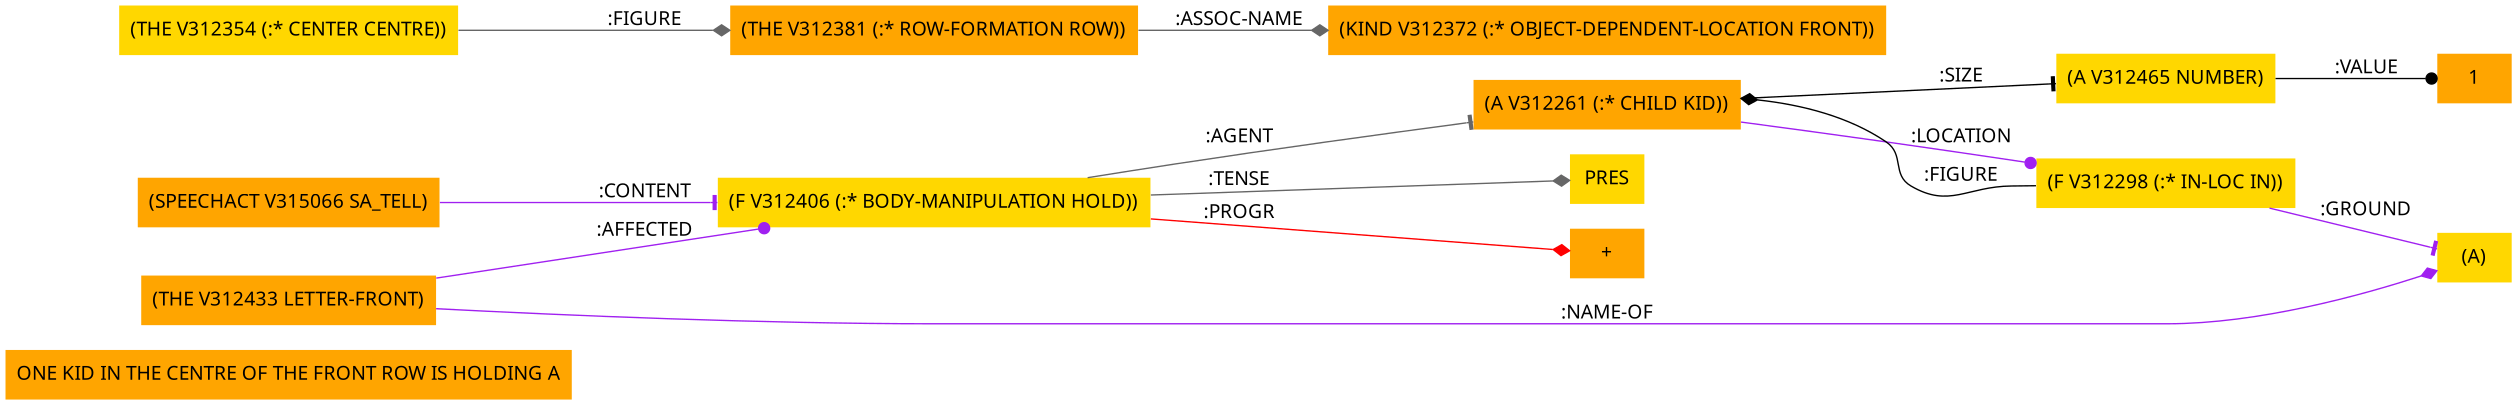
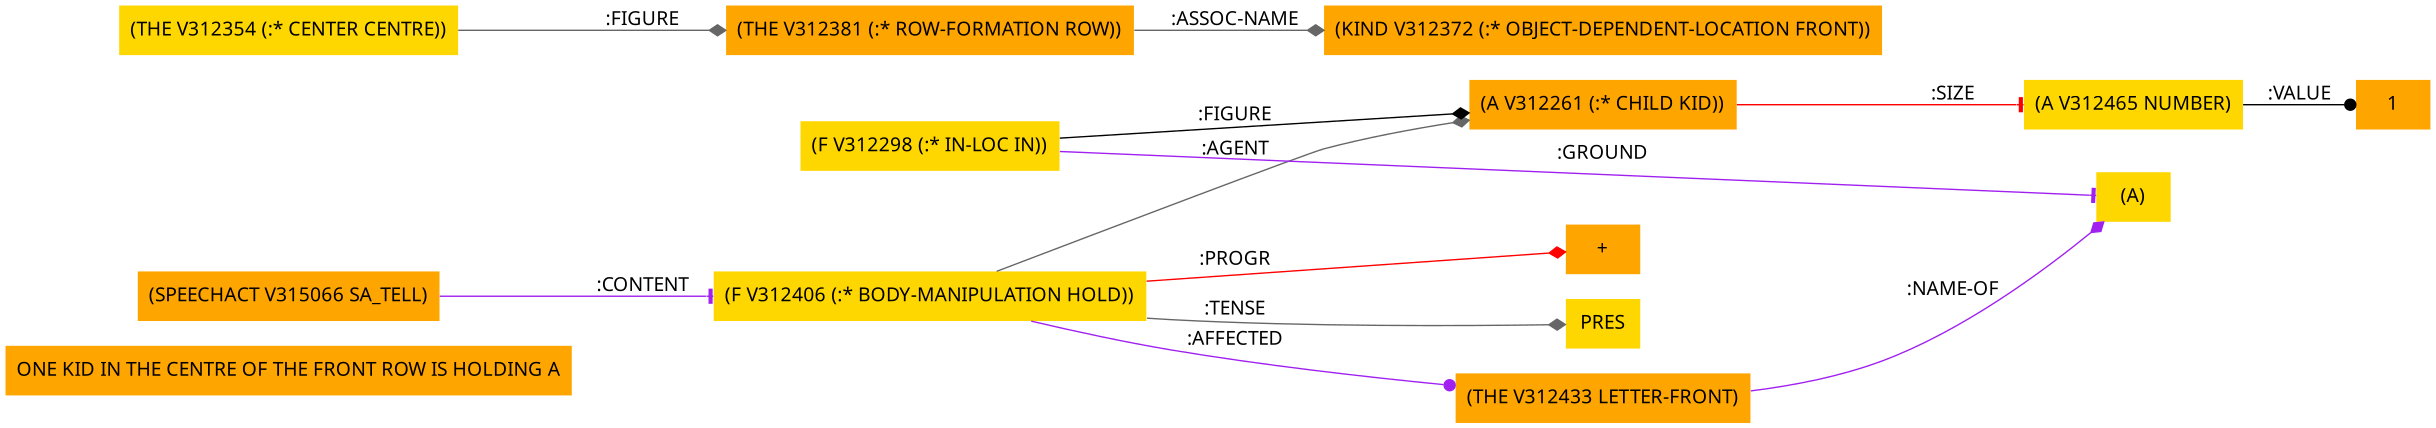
(1895, 91) -> (1877, 105)
(1862, 138) -> none
(1277, 149) -> (1222, 186)
(597, 254) -> (1236, 360)
